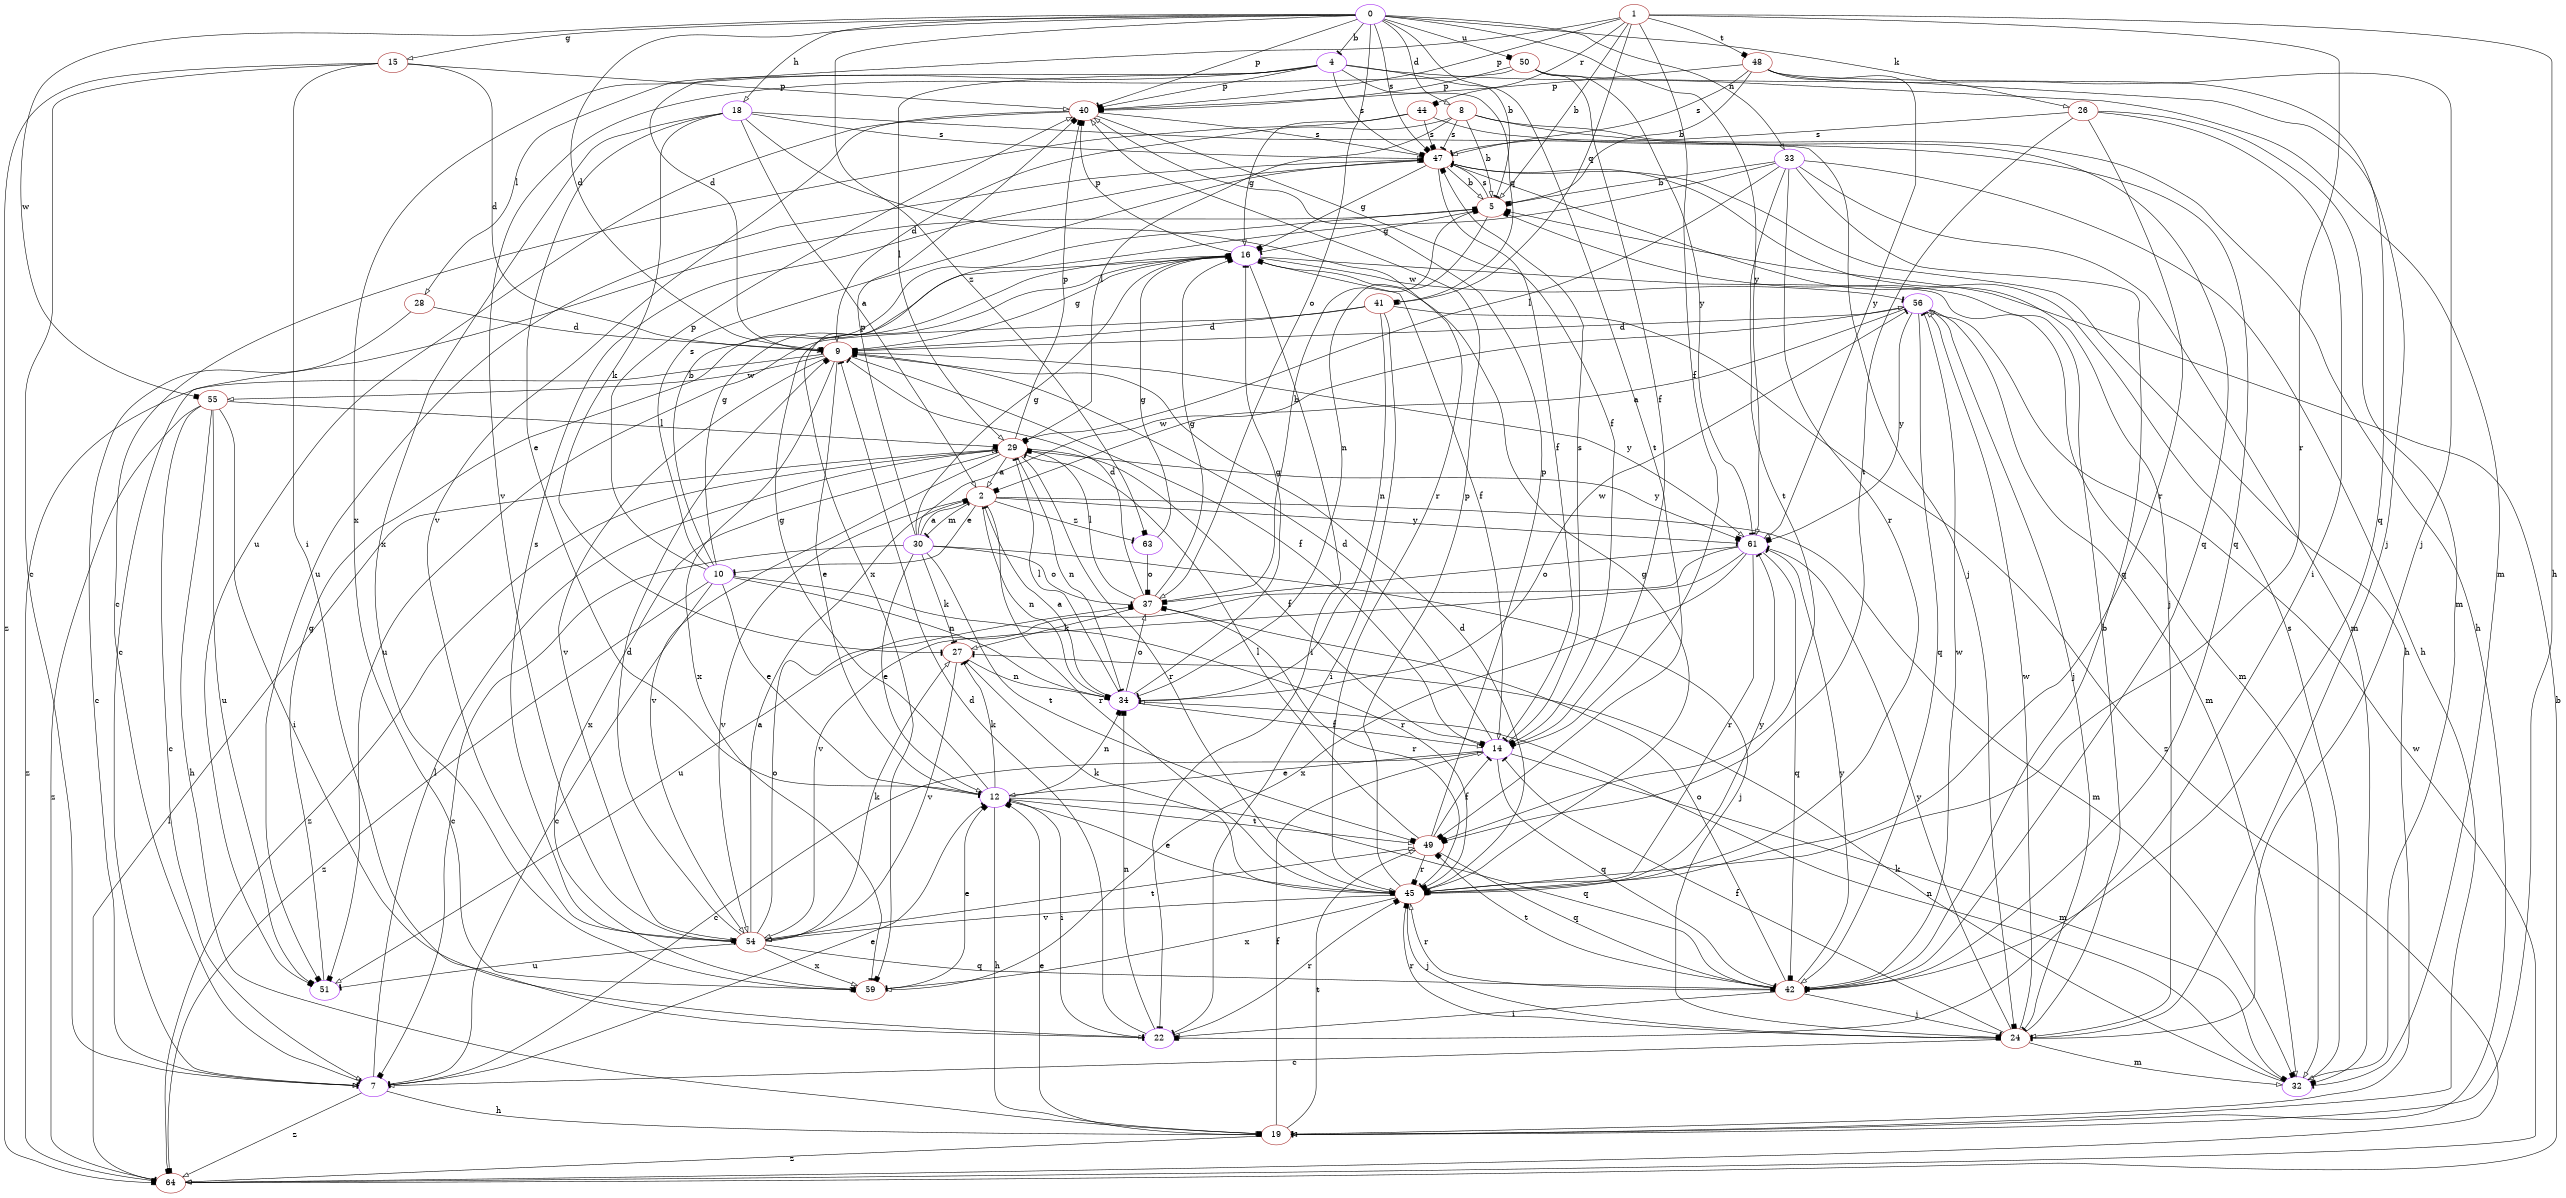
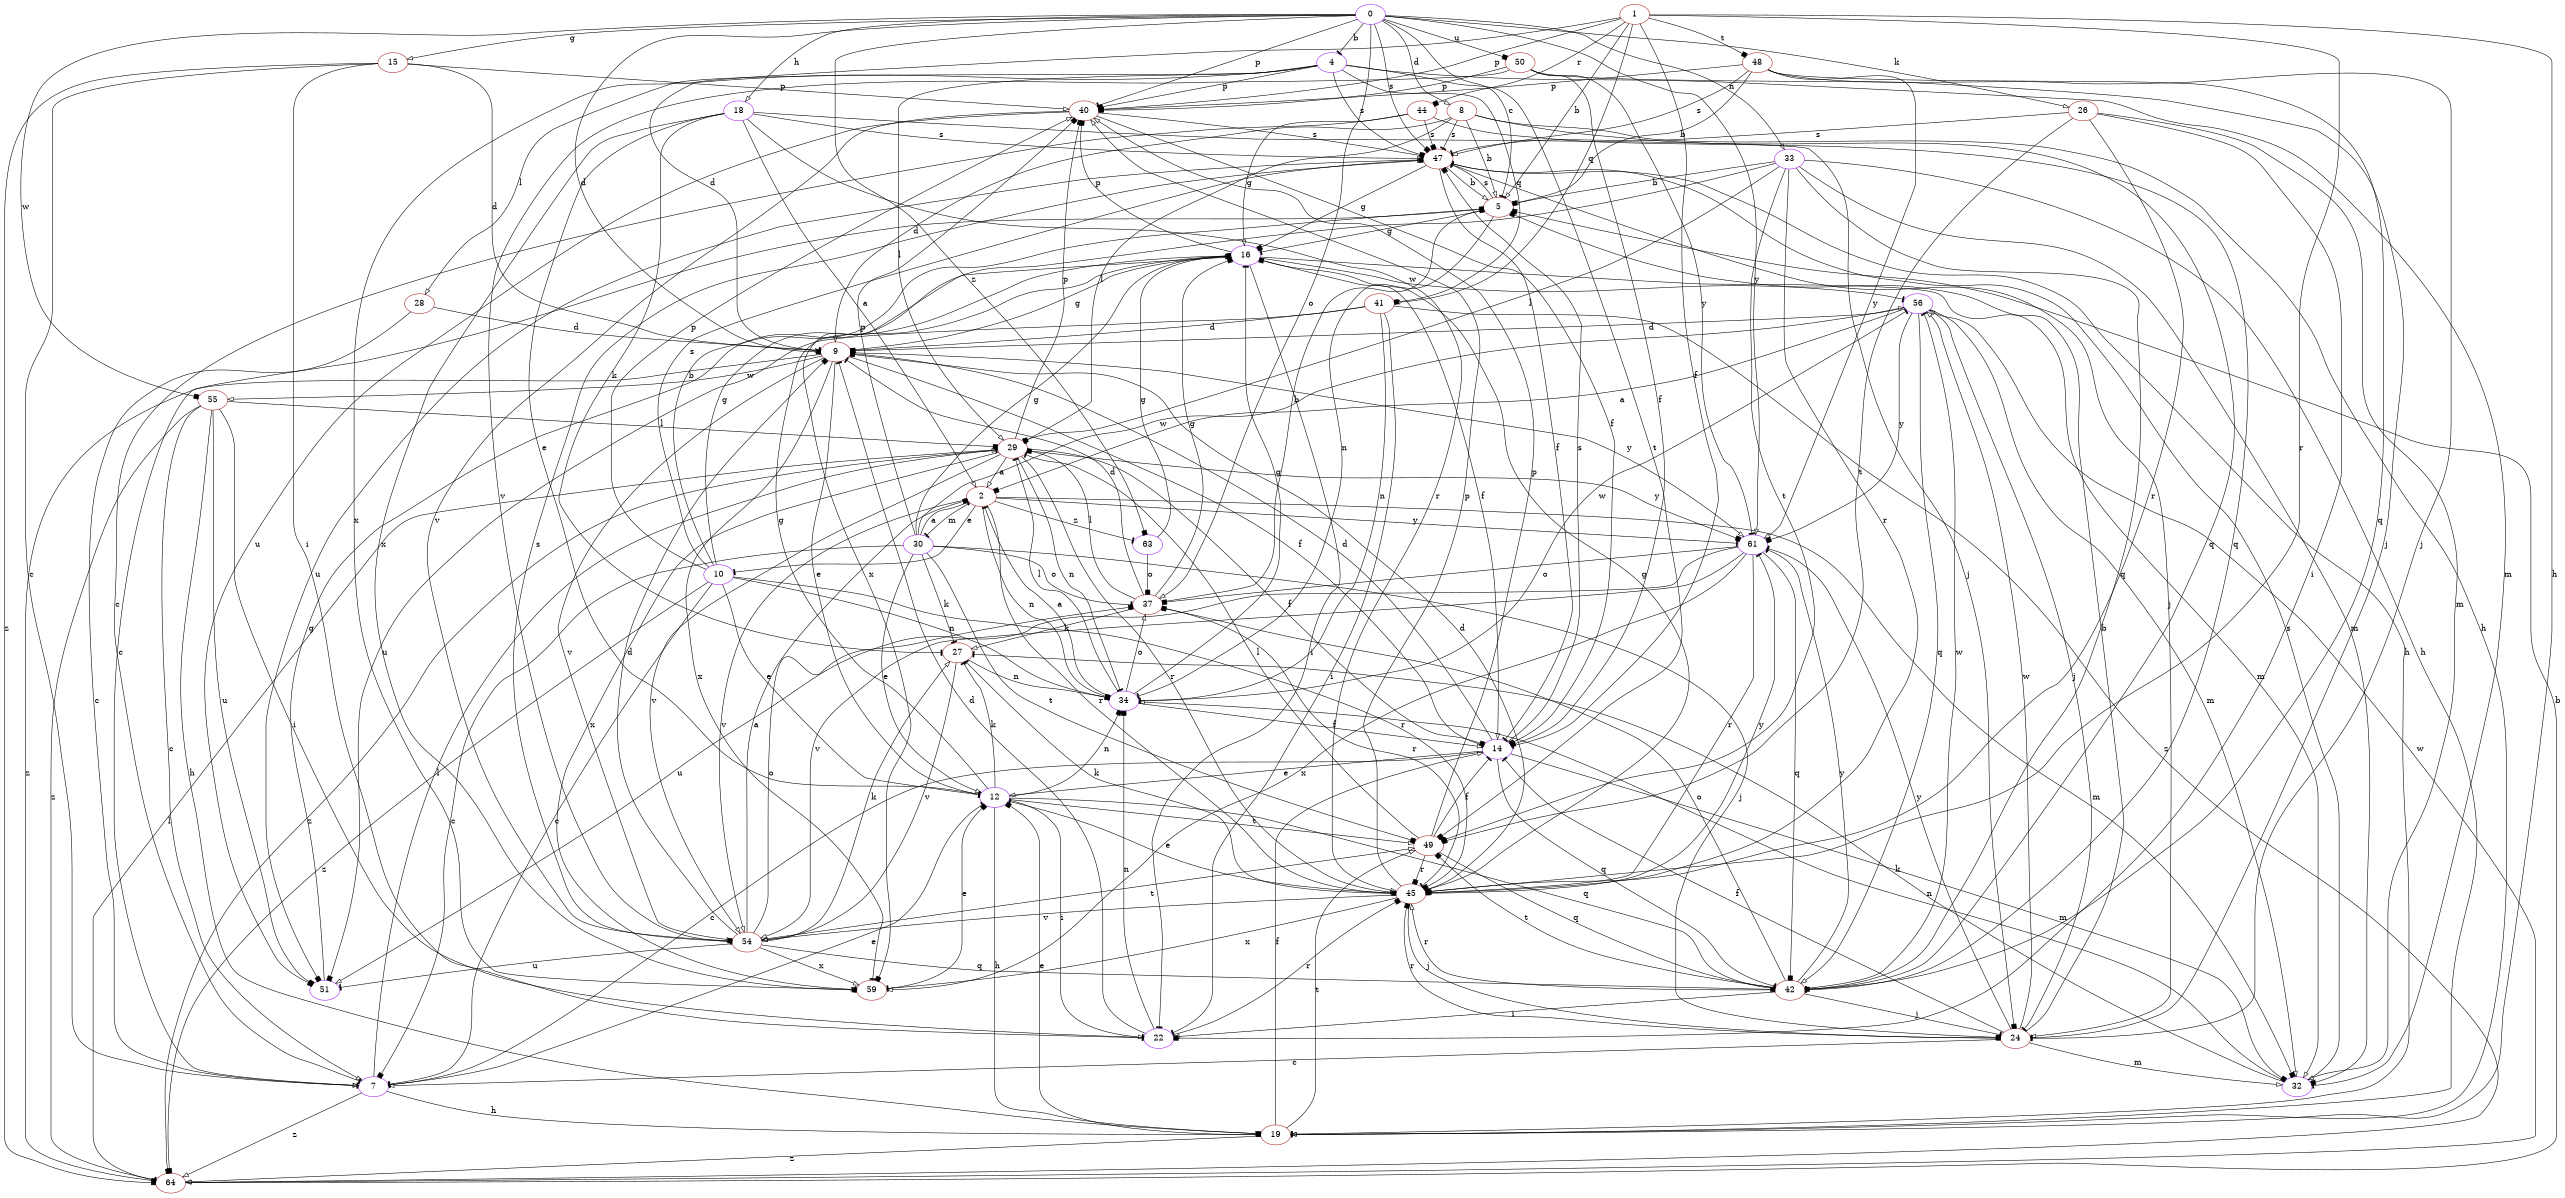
(1511, 111) -> (1511, 111)
